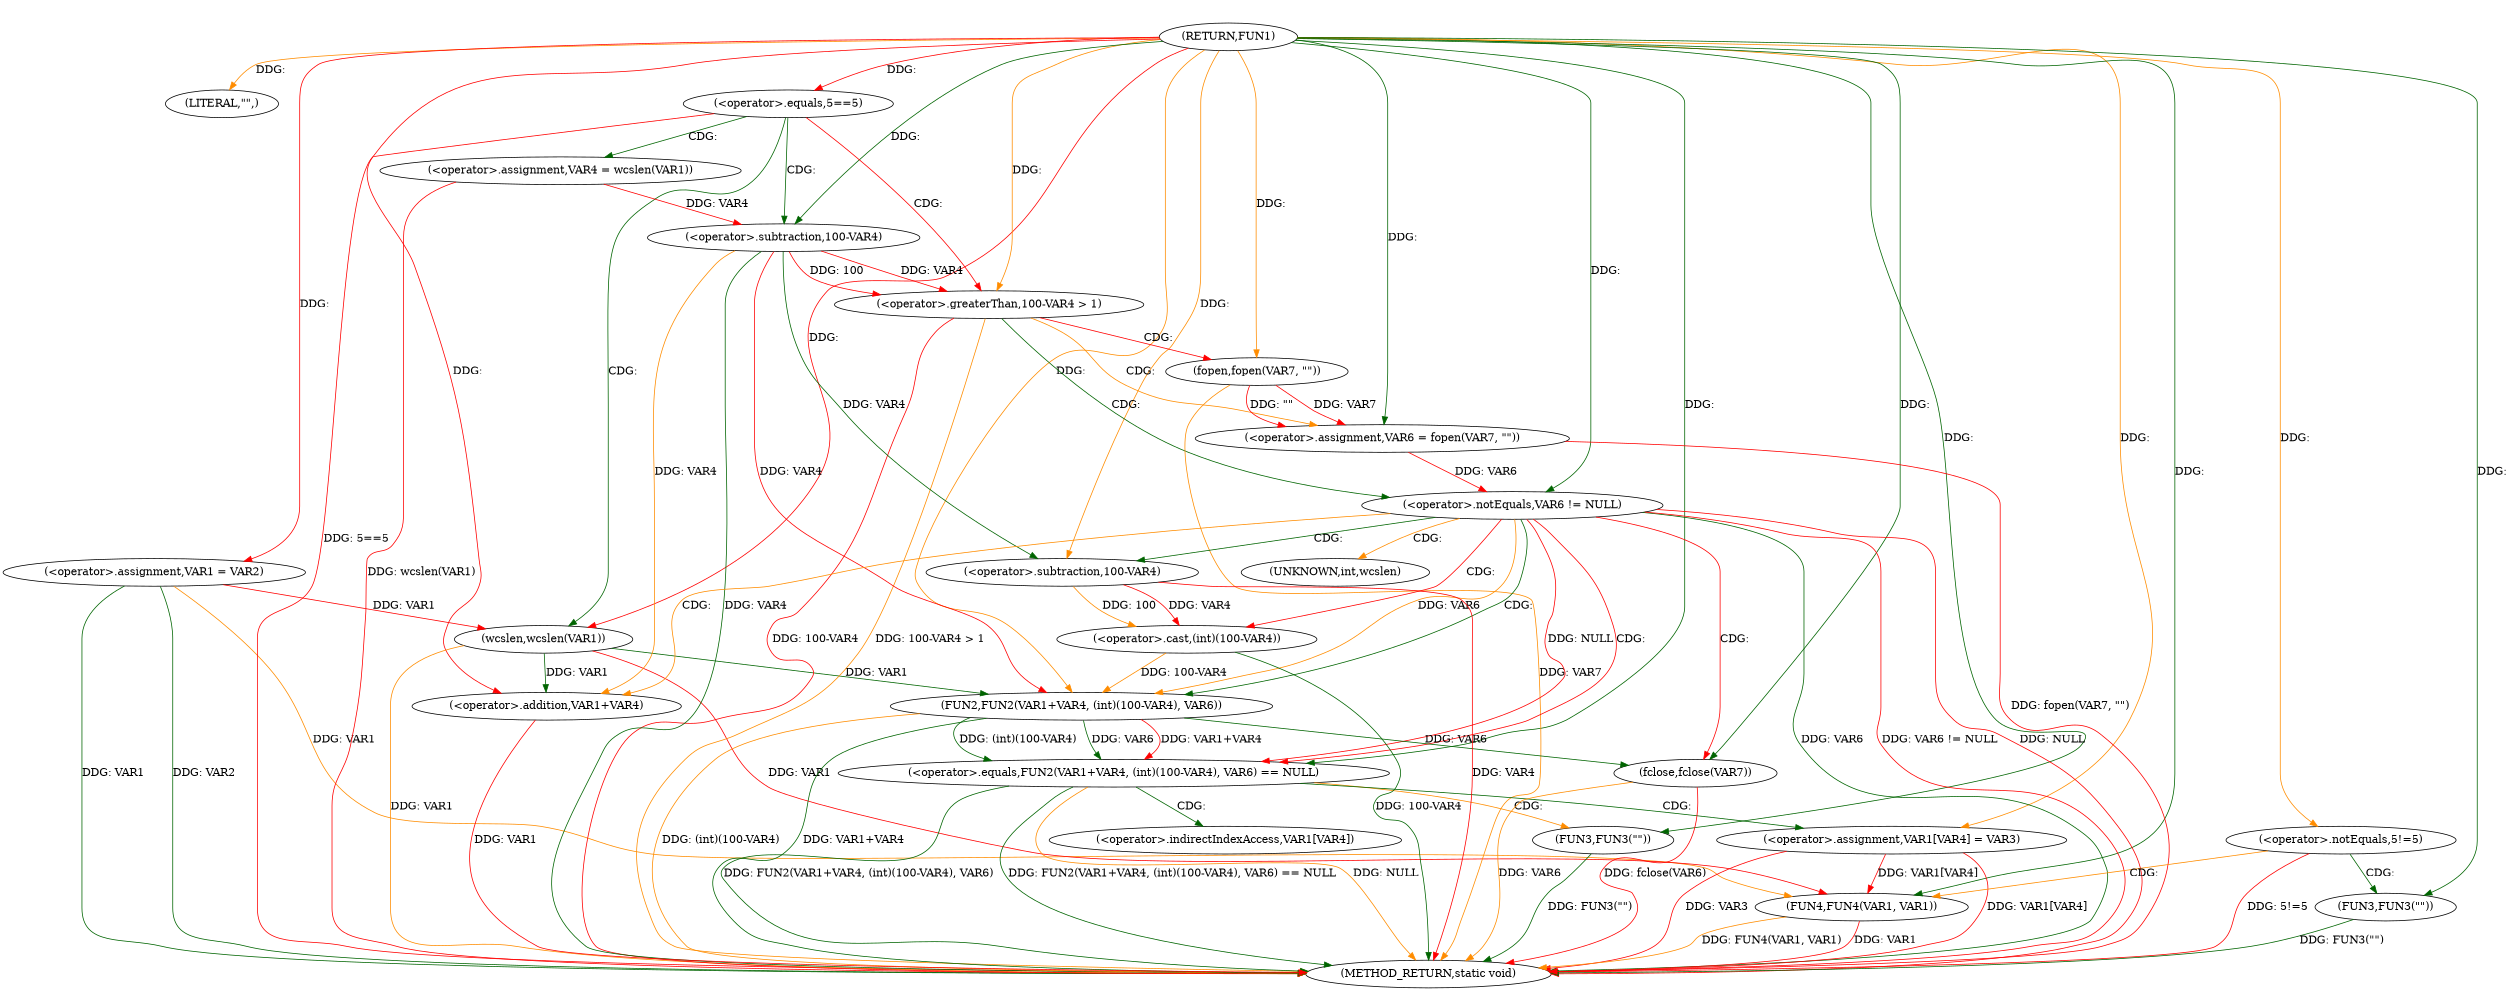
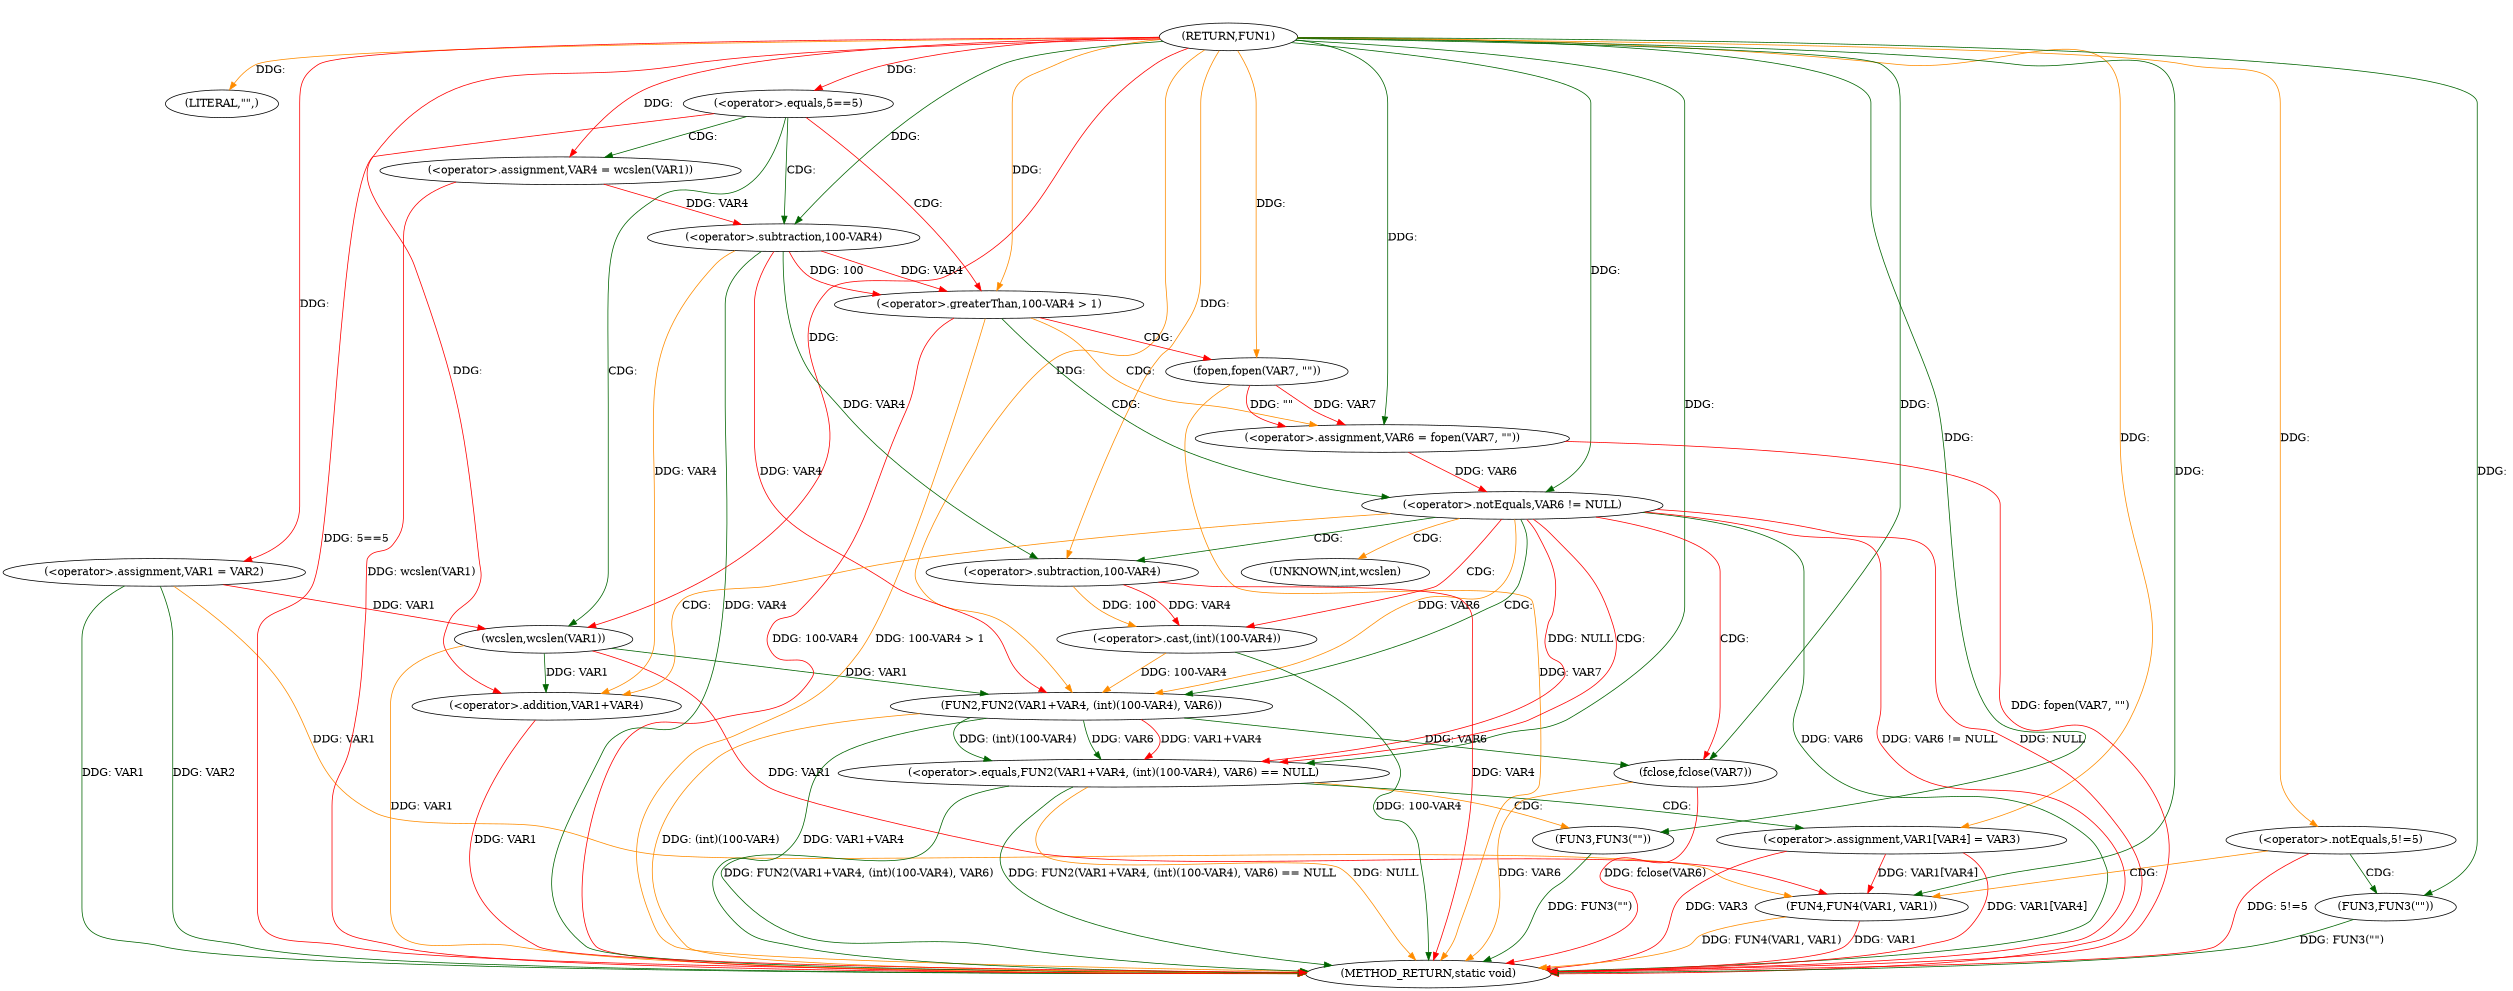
none -> (777, 60)
(1225, 840) -> none
